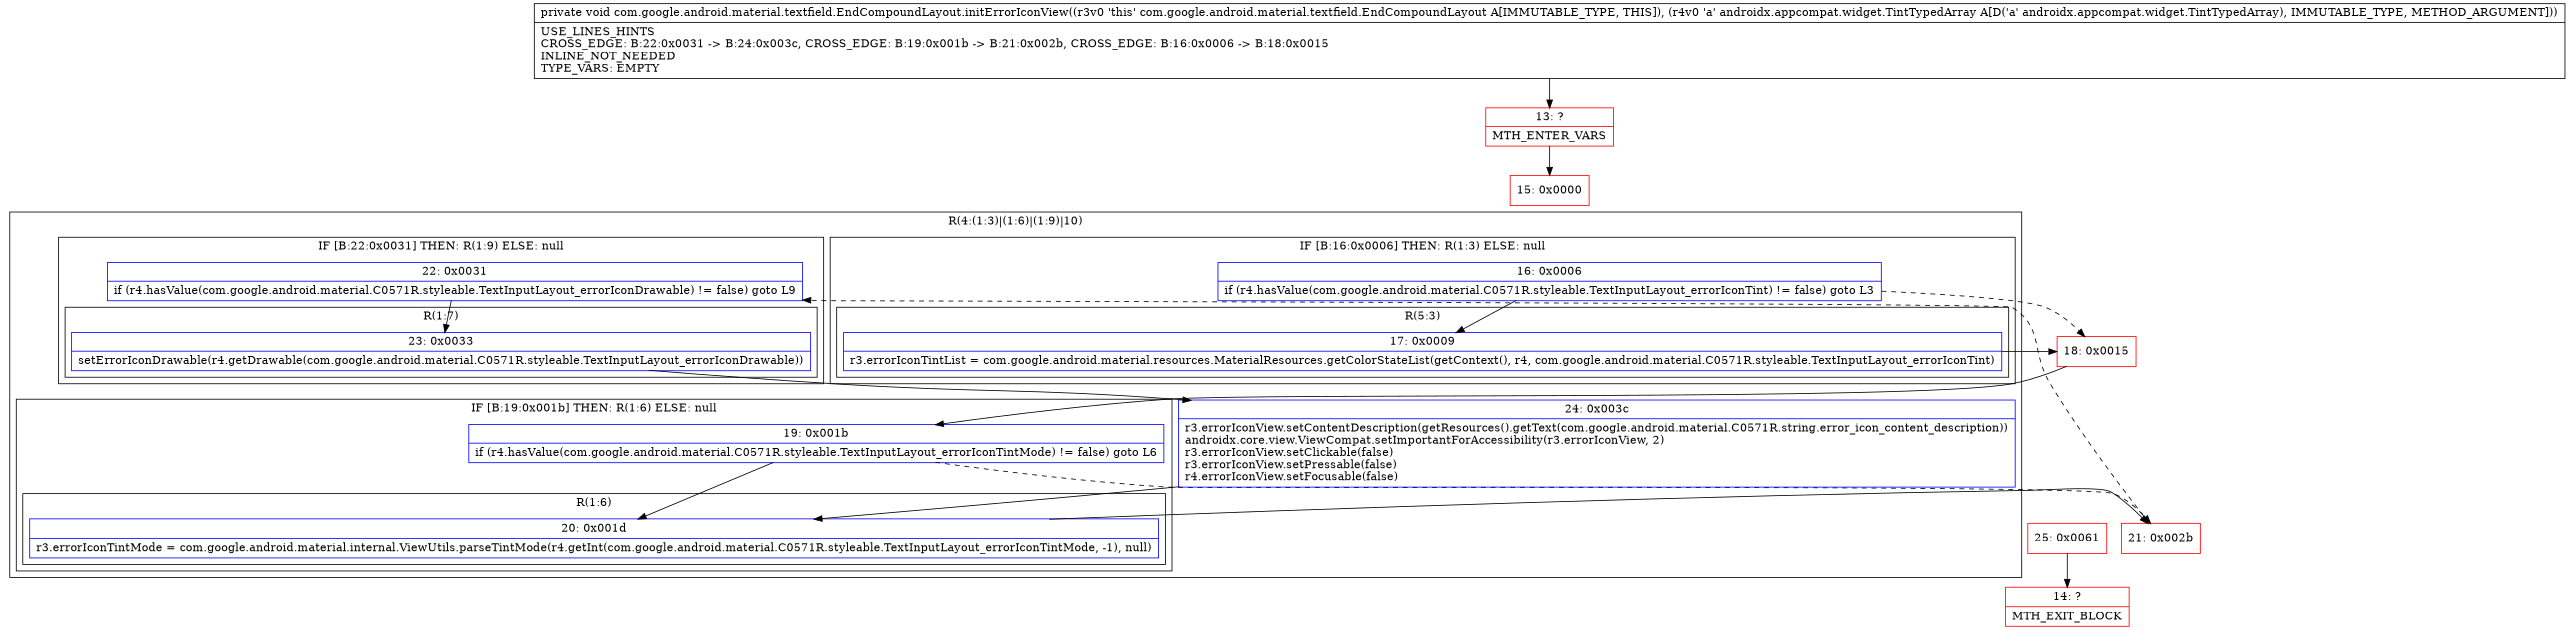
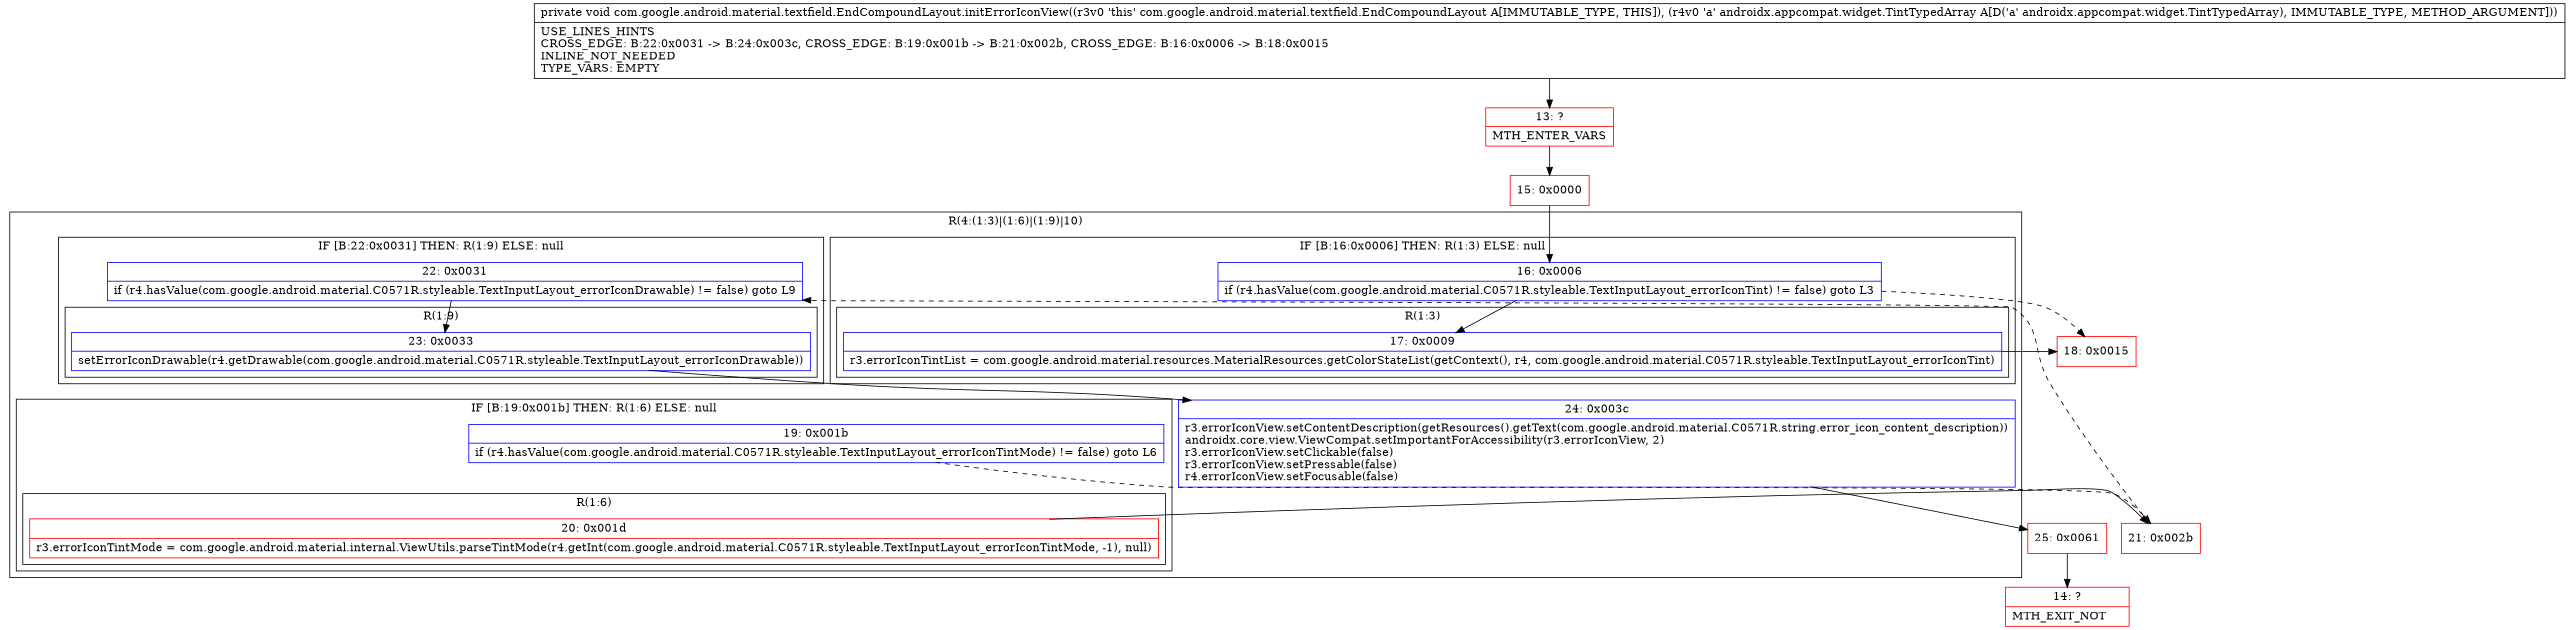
none -> (1550, 230)
(441, 317) -> (441, 317)
(1423, 317) -> (1423, 317)
(1506, 396) -> none
(713, 488) -> none
(1001, 503) -> (1915, 507)
(594, 538) -> (594, 538)
(2067, 616) -> (2059, 616)
